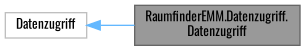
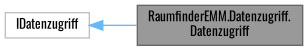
(46, 25) -> (47, 25)
